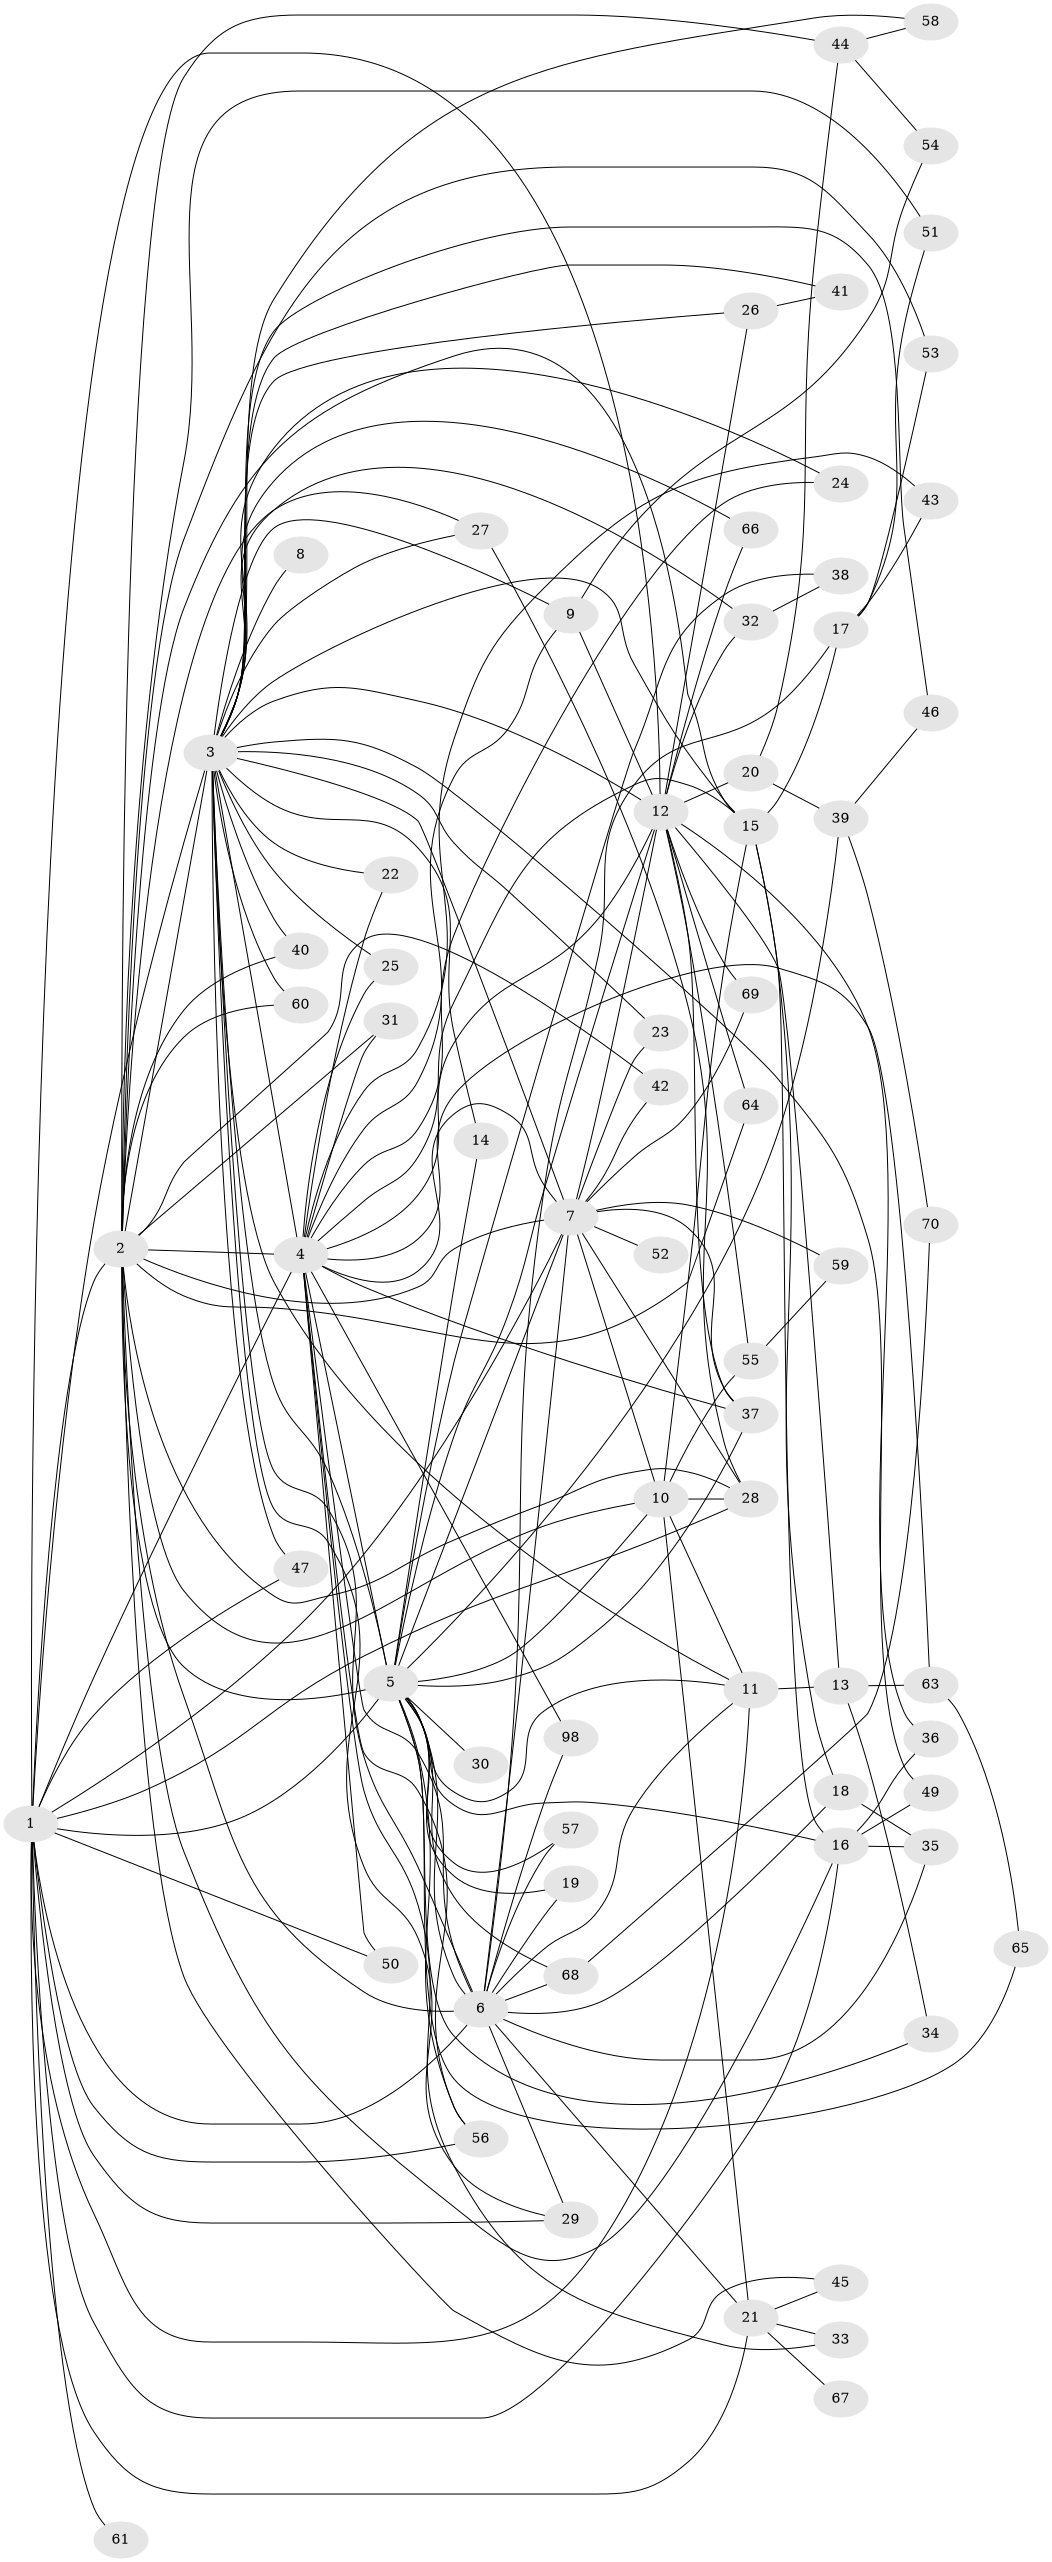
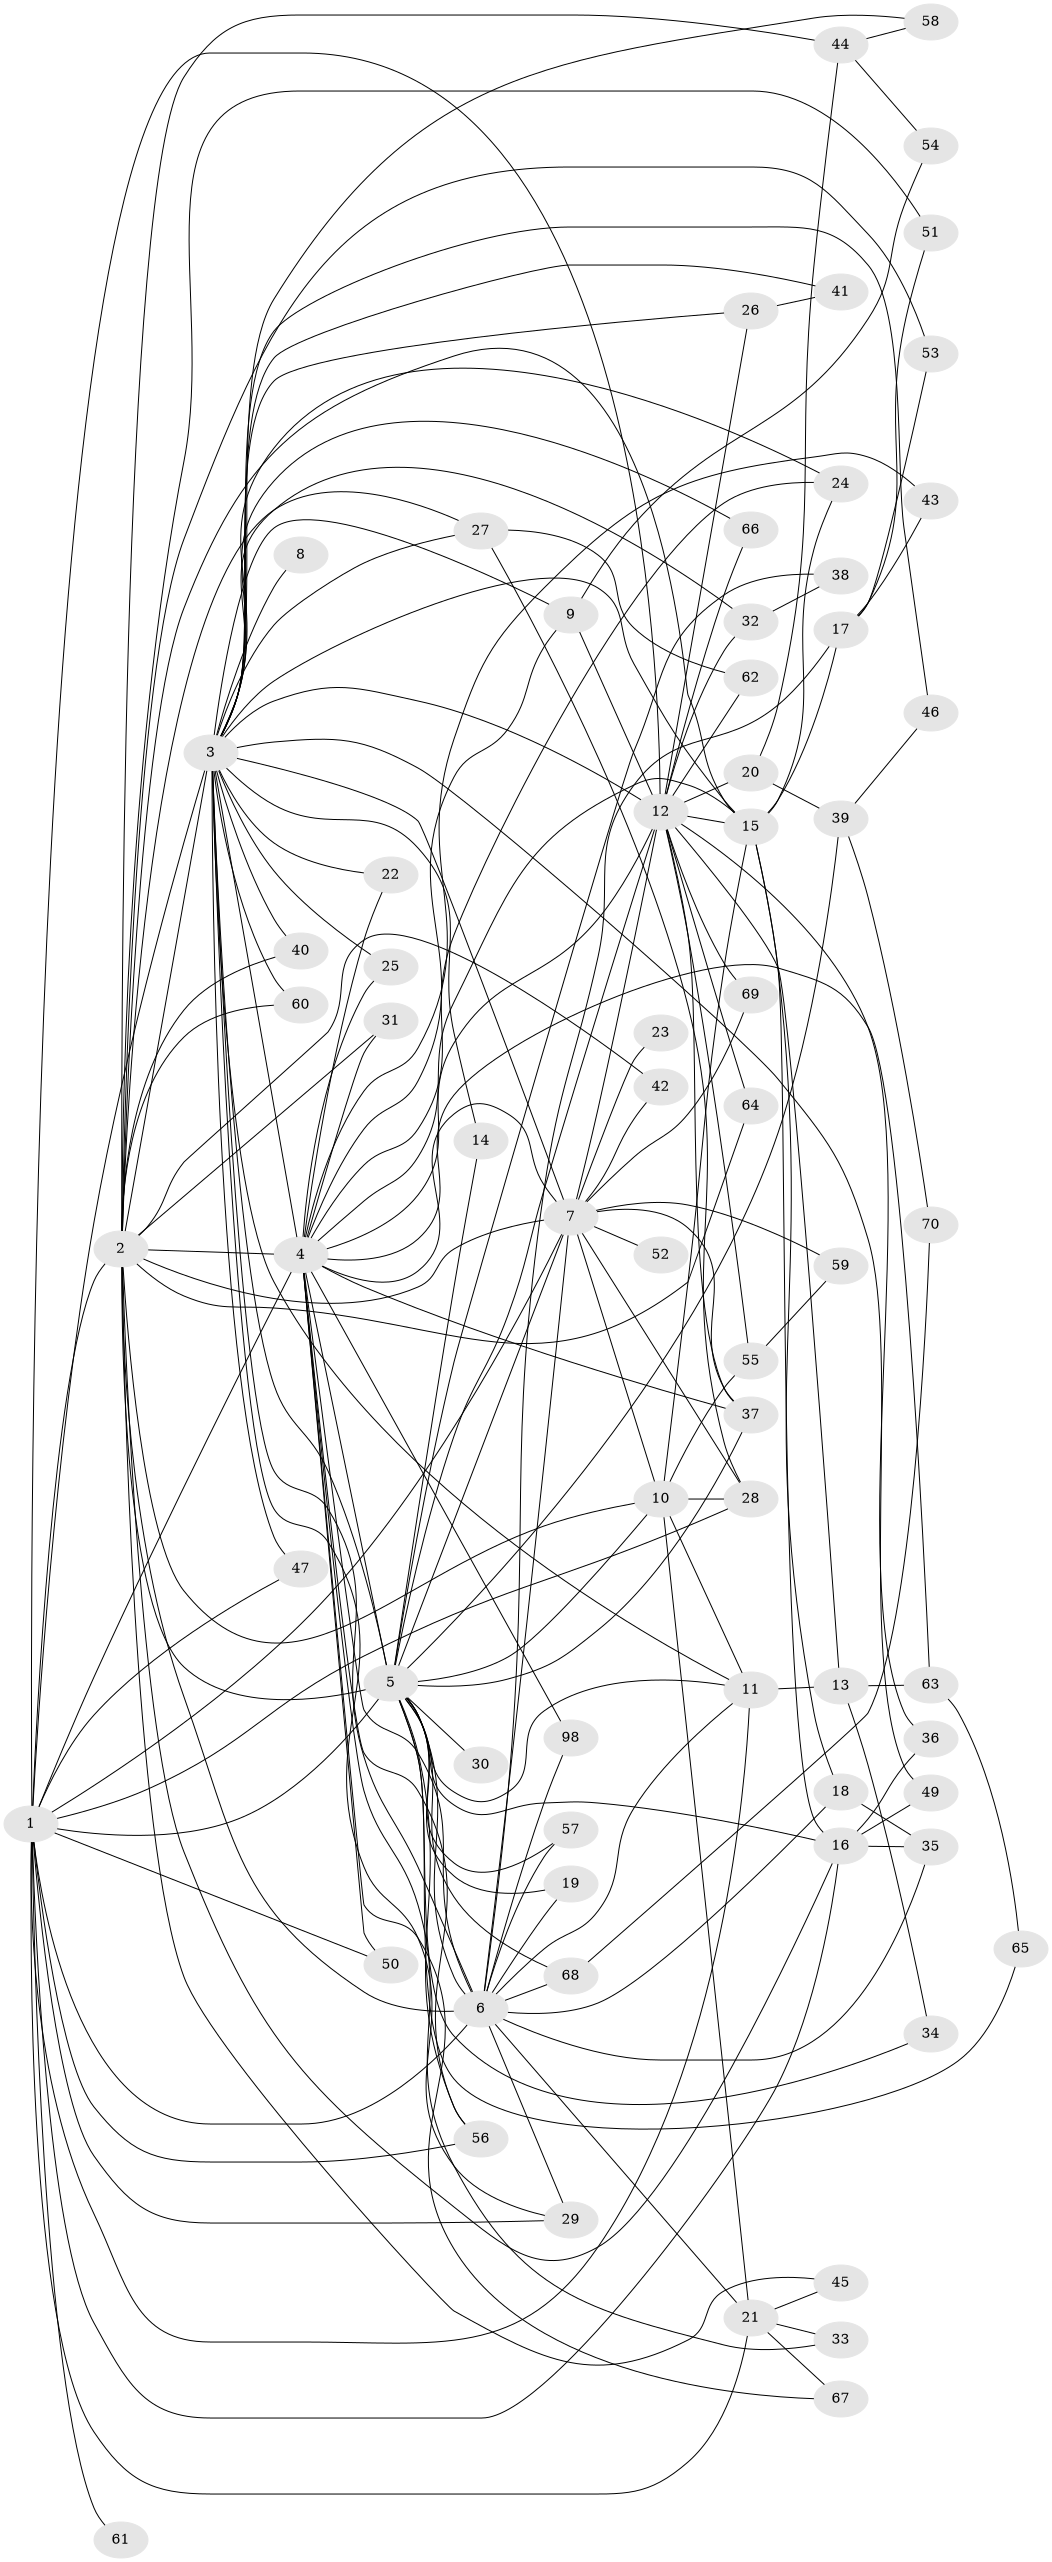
none -> (803, 659)
none -> (751, 678)
none -> (706, 819)
(457, 847) -> none
(308, 1601) -> none
none -> (401, 1924)
